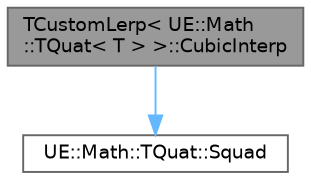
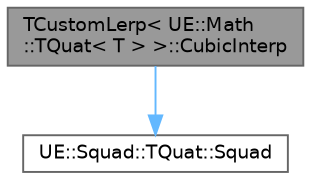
(156, 154) -> (156, 154)
